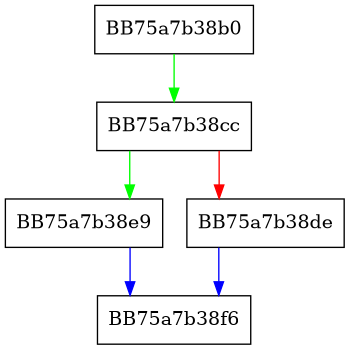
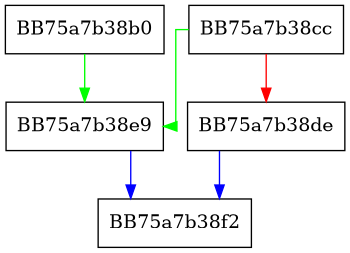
(174, 71) -> (85, 71)
(174, 320) -> (175, 223)
